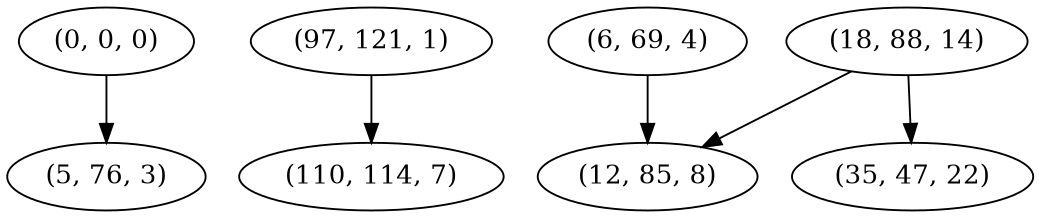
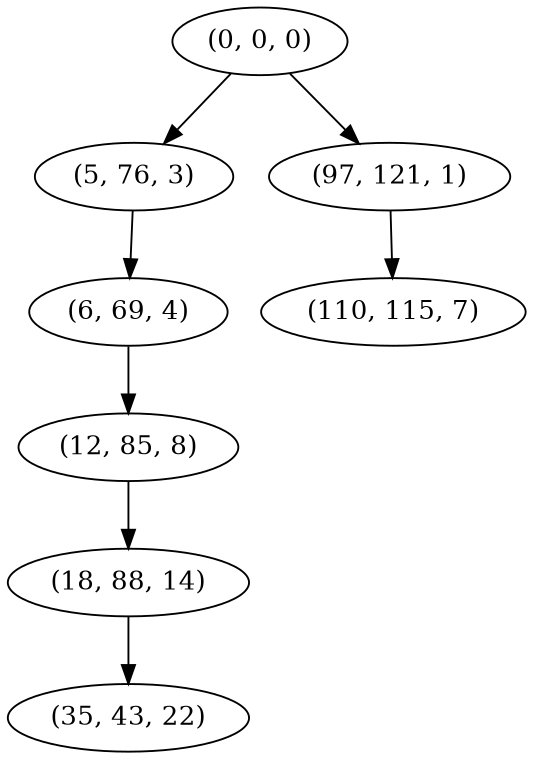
none -> (318, 102)
(785, 105) -> (128, 506)
(371, 177) -> (393, 312)
(913, 177) -> (128, 718)
none -> (132, 235)
